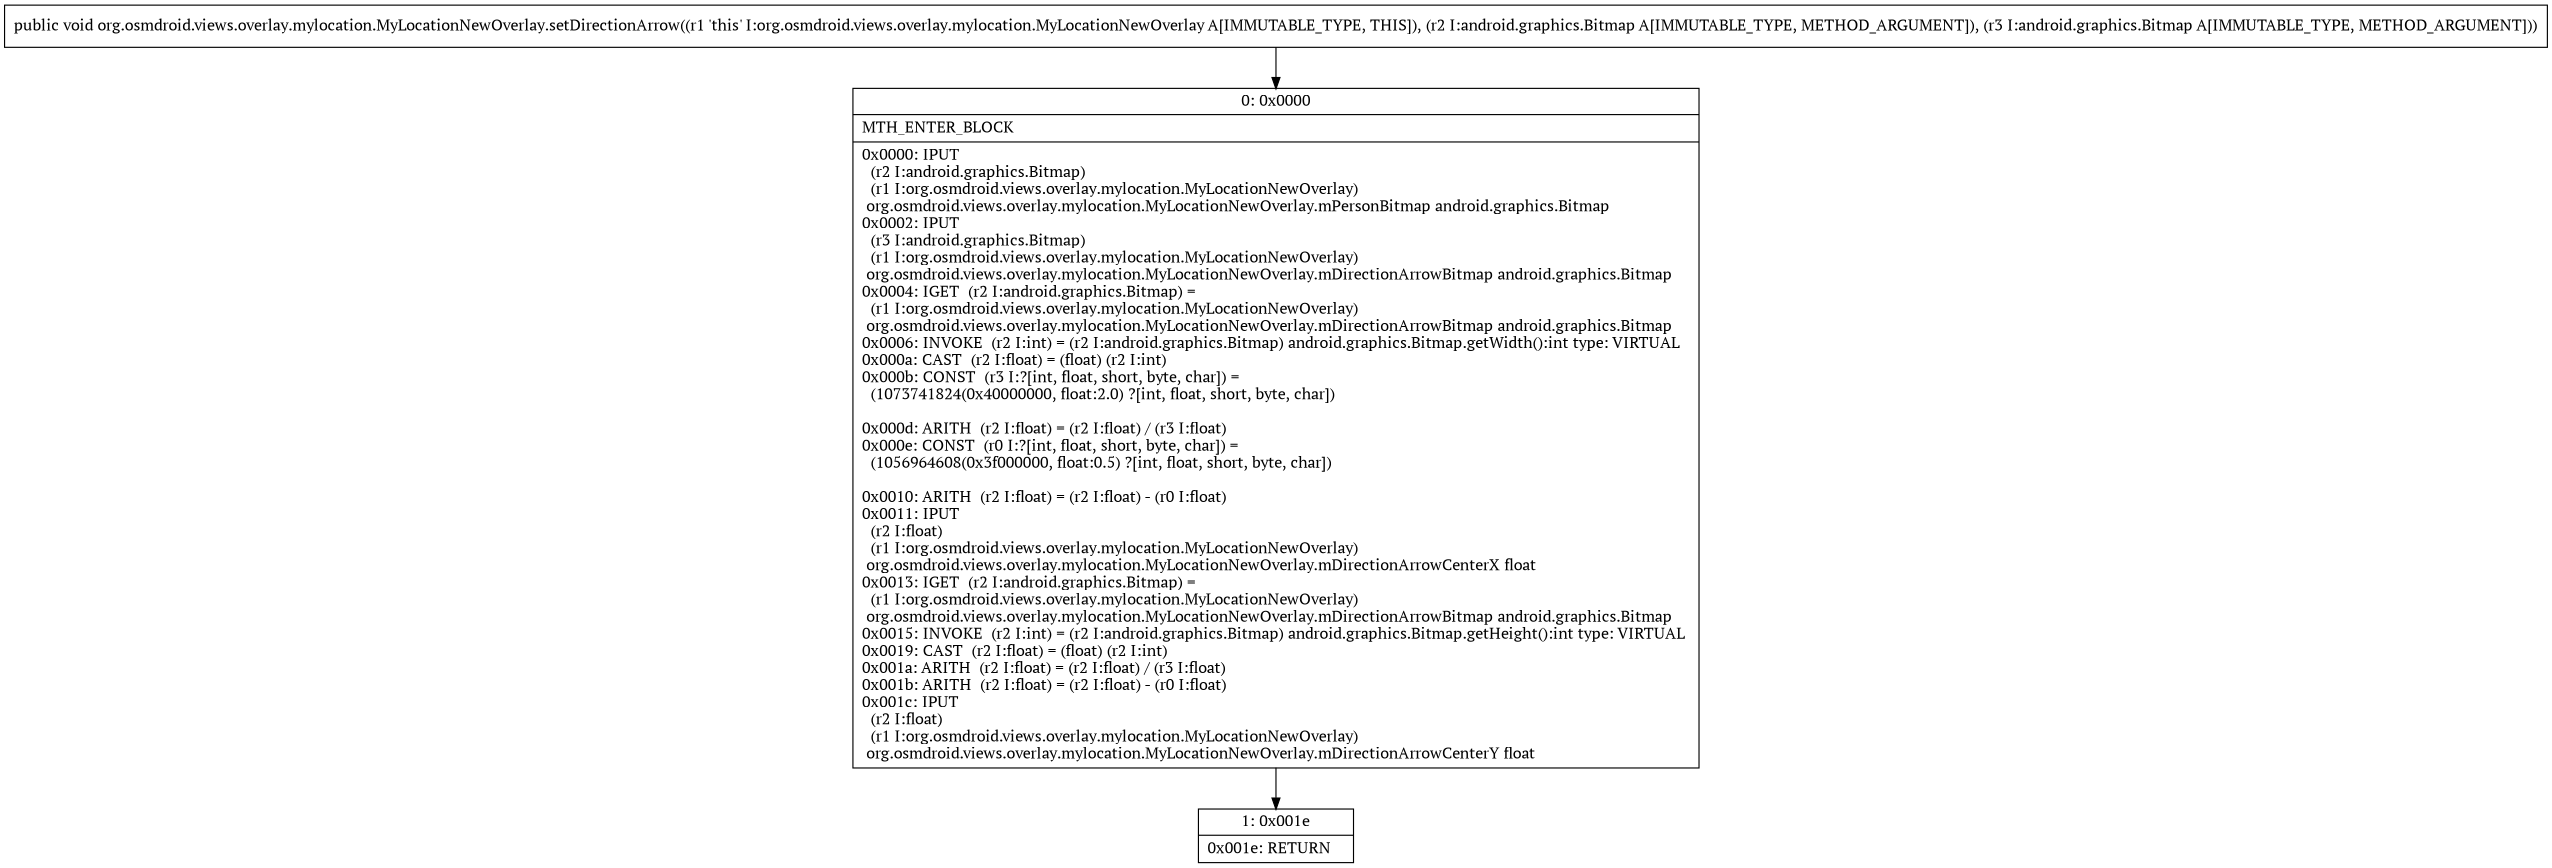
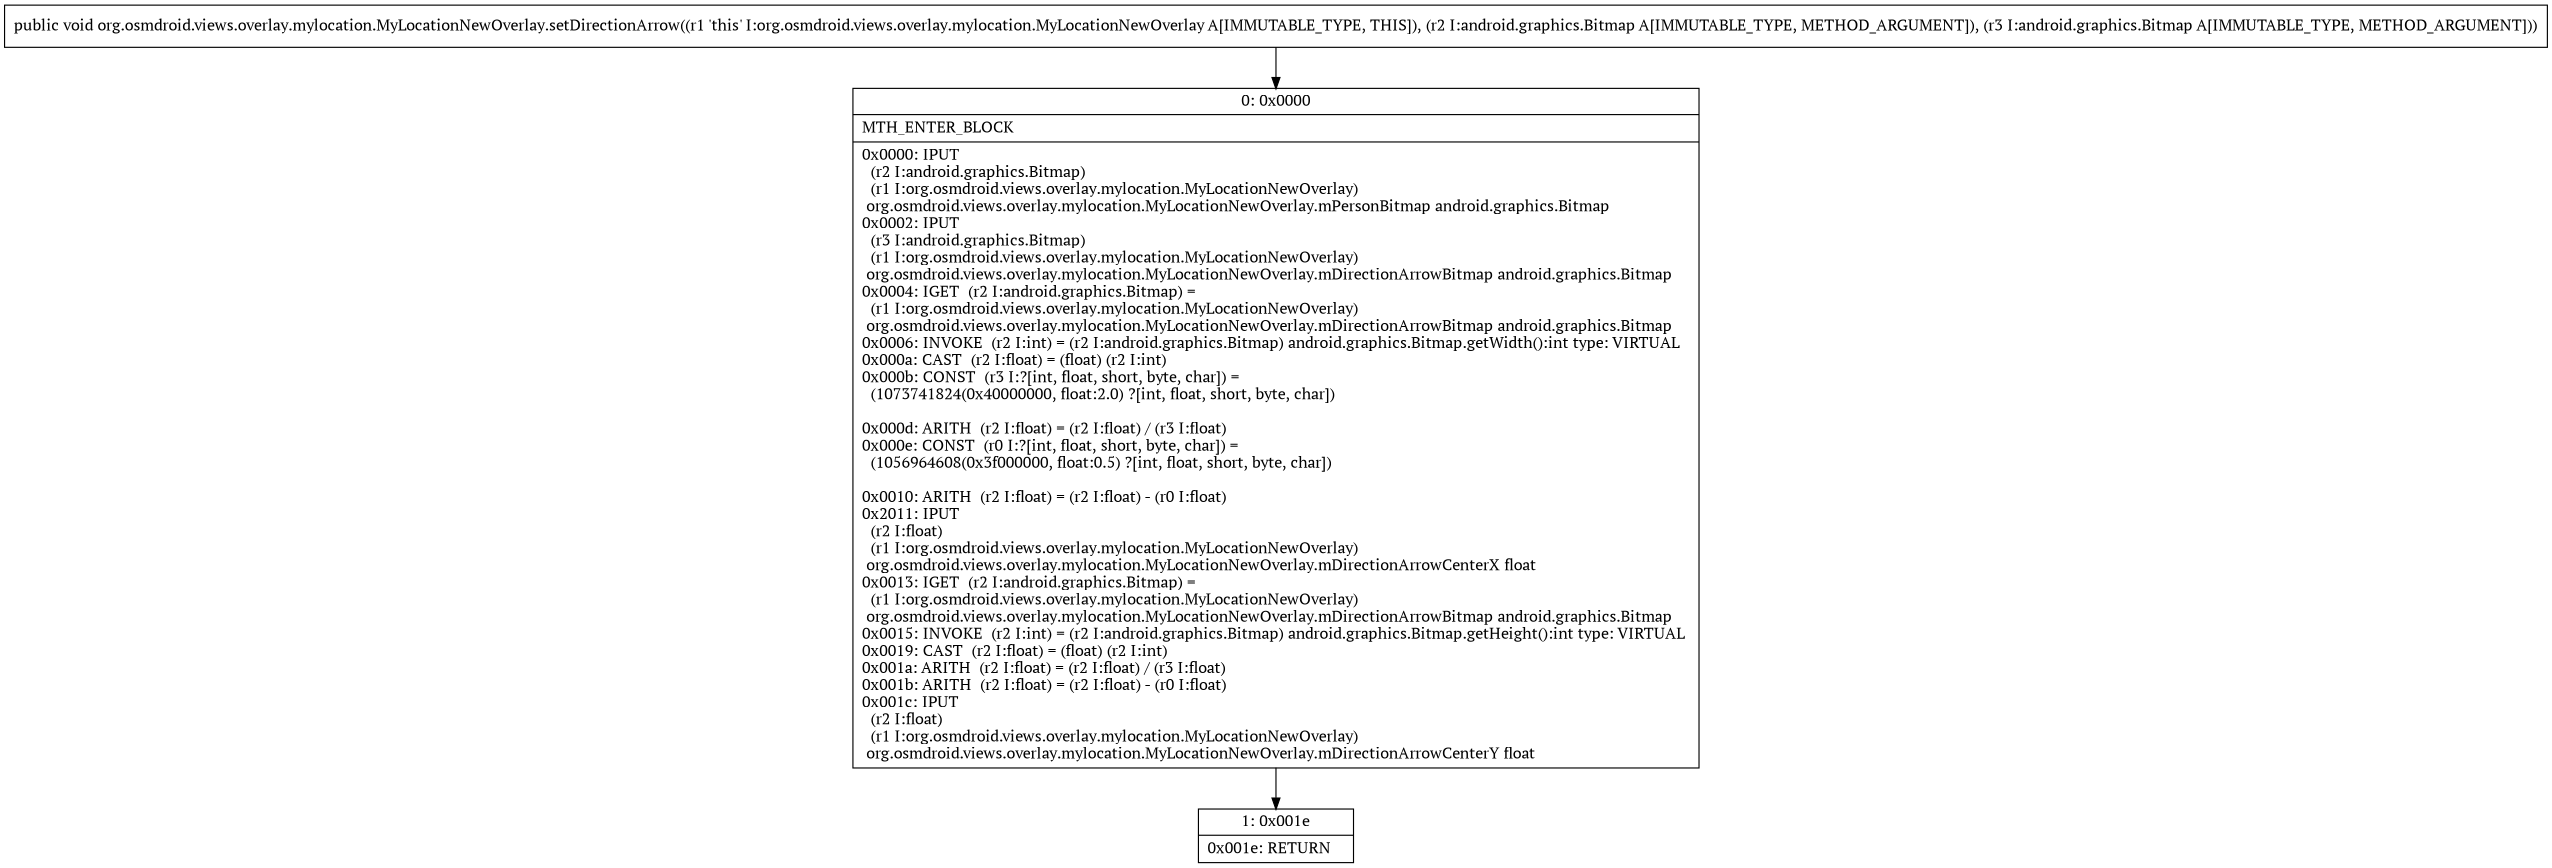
(916, 514) -> (916, 514)
